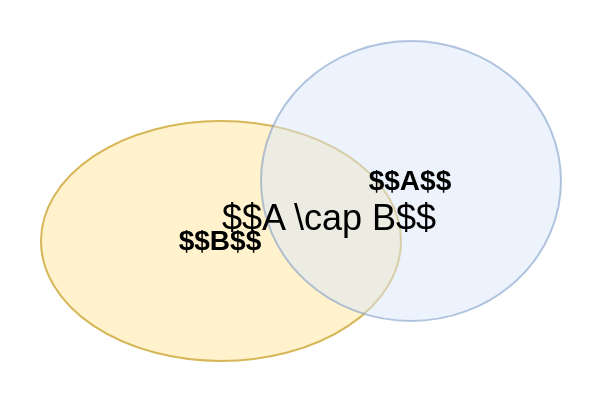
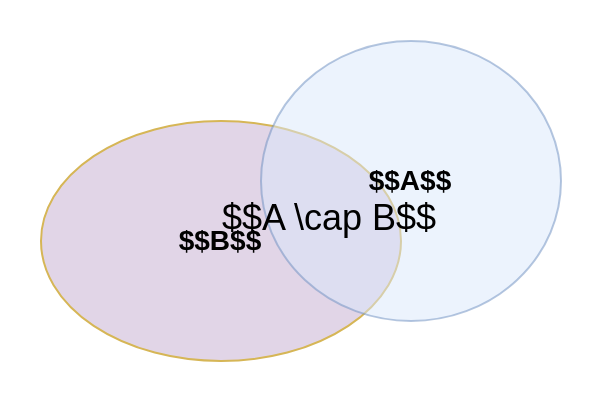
(221, 241) -> (221, 241)
